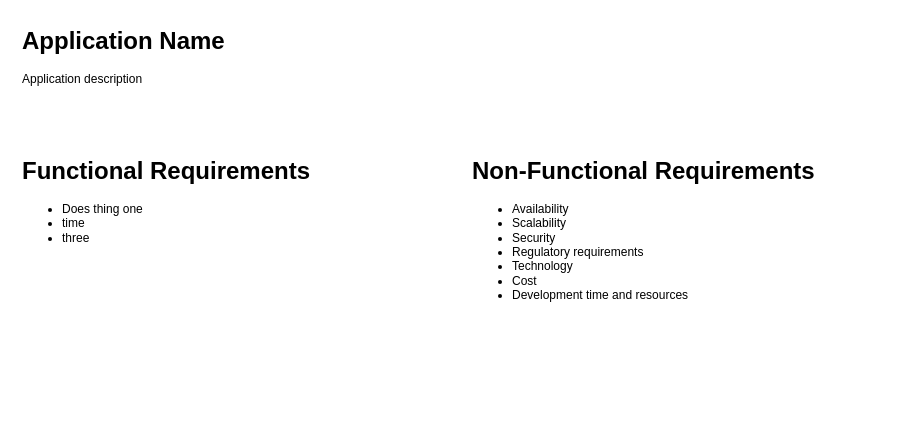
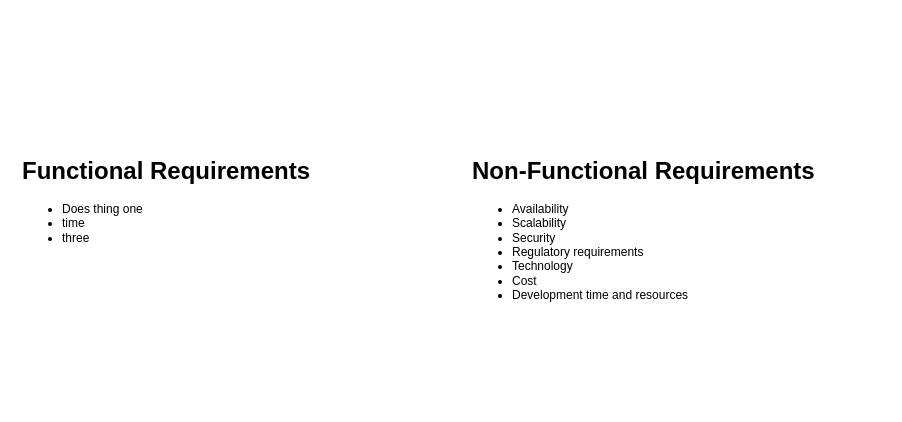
(426, 86) -> none
